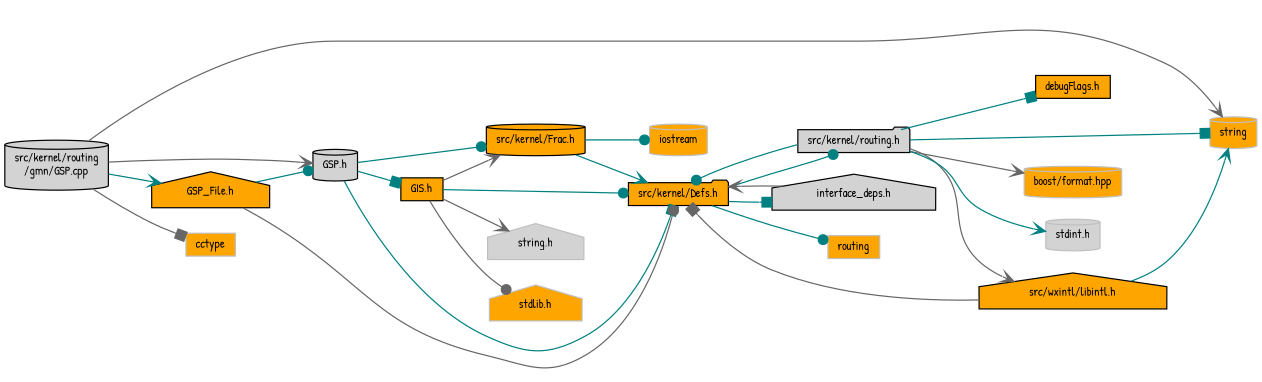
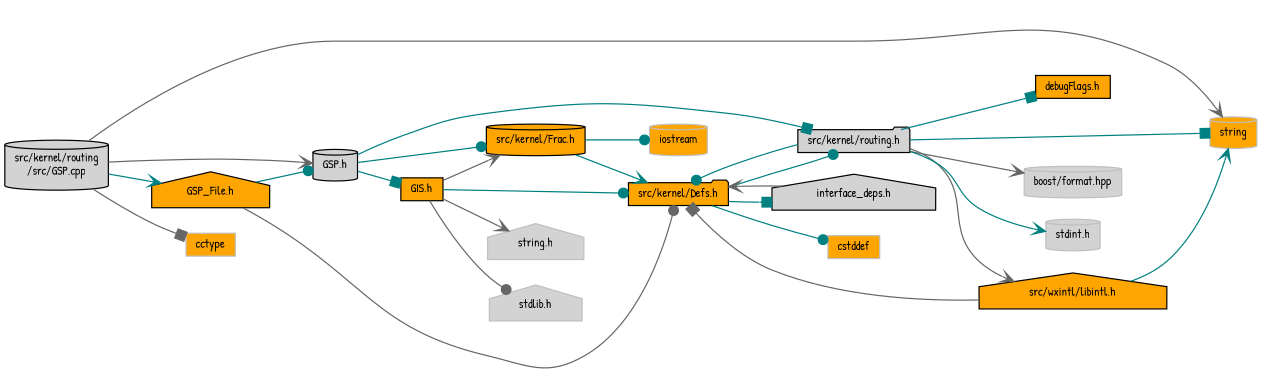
(57, 165) -> (57, 165)
(1073, 182) -> (1073, 182)
(854, 247) -> (854, 247)
(536, 305) -> (536, 305)
(504, 344) -> (576, 104)
